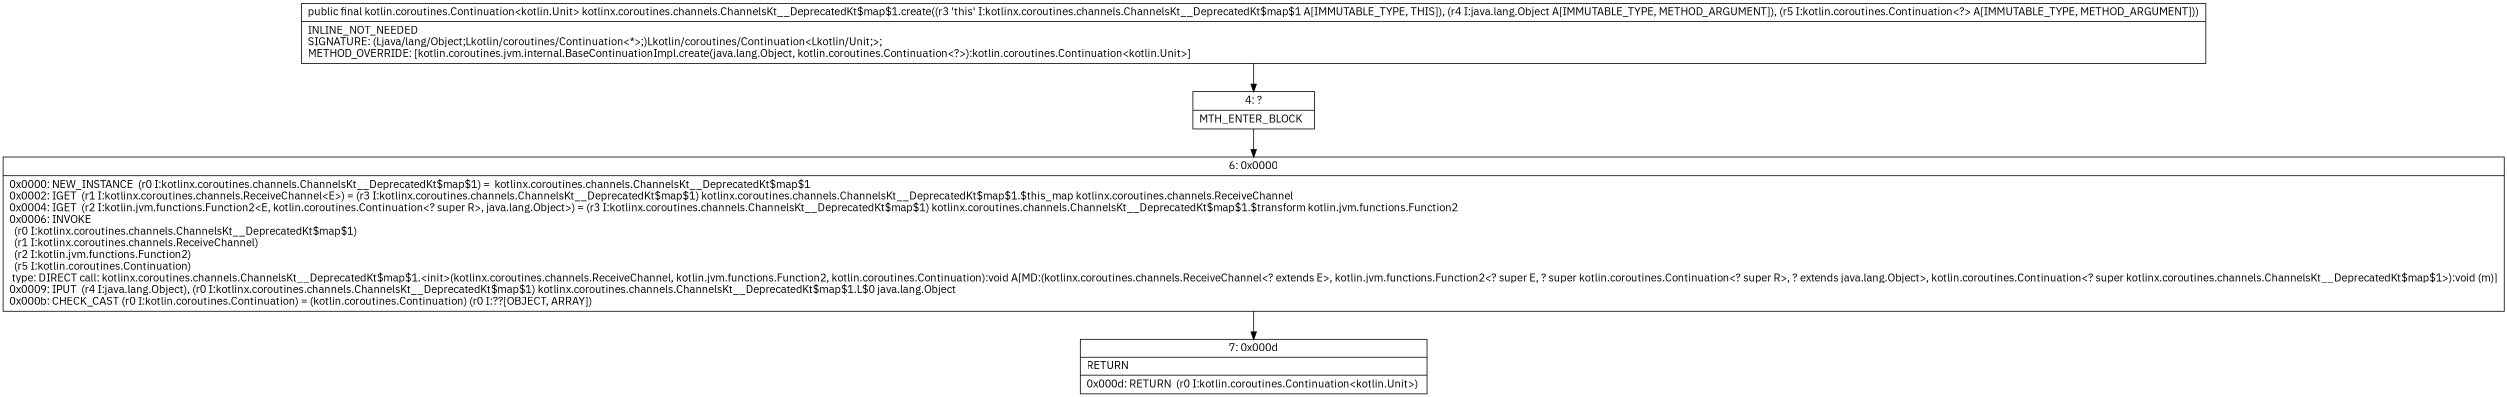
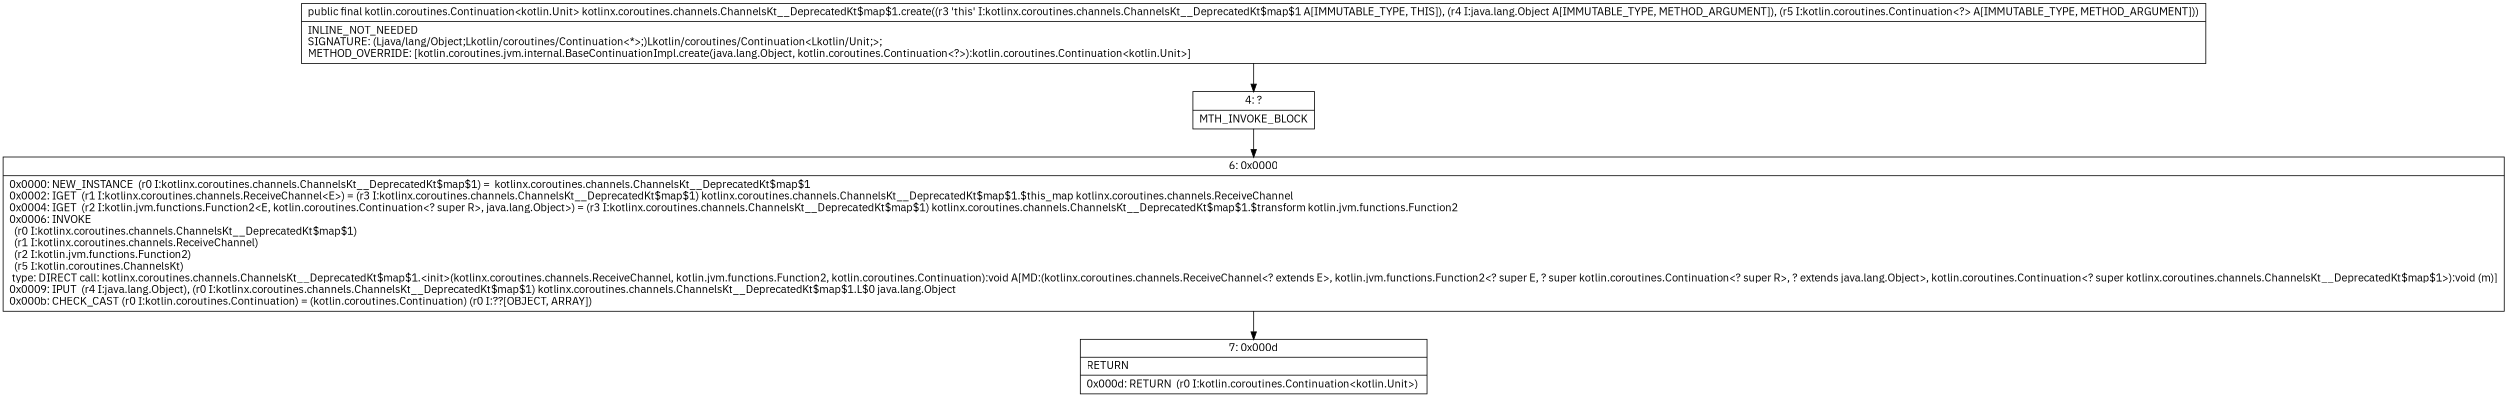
(1251, 119) -> (1254, 119)
(101, 266) -> (97, 266)
